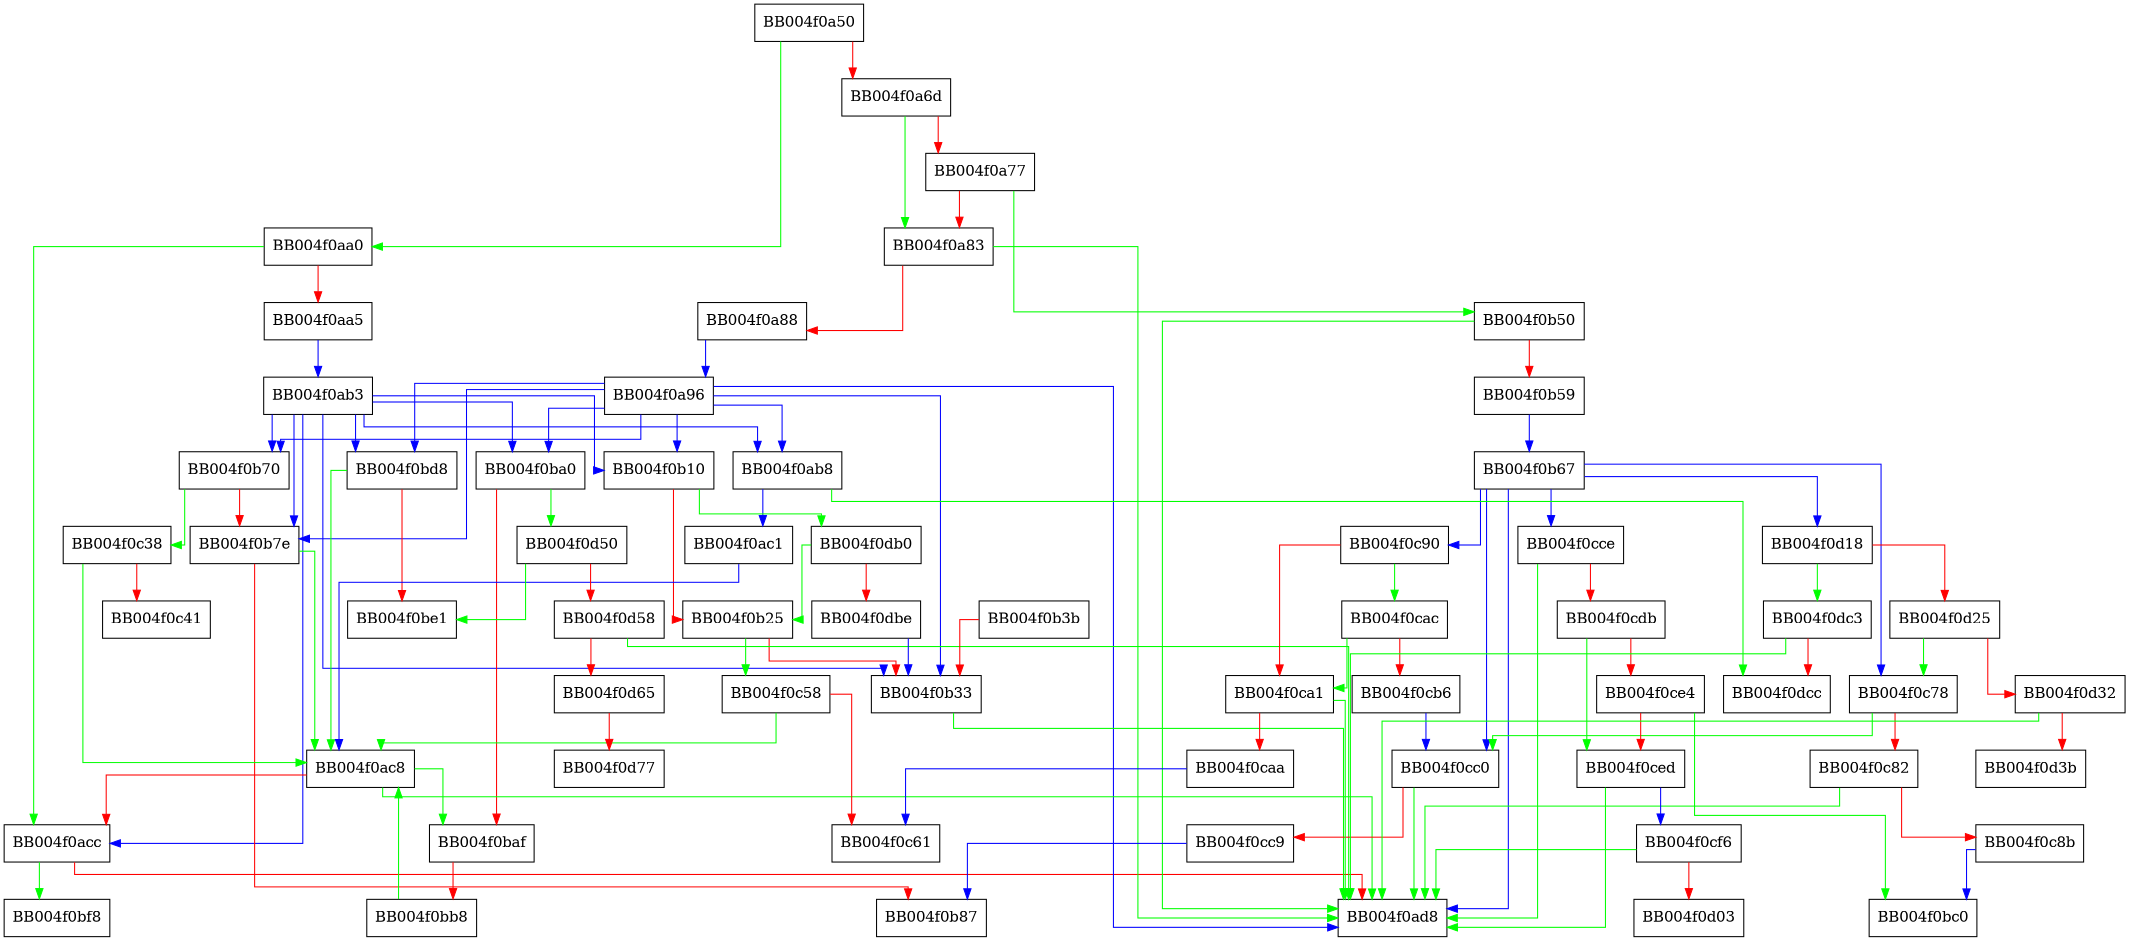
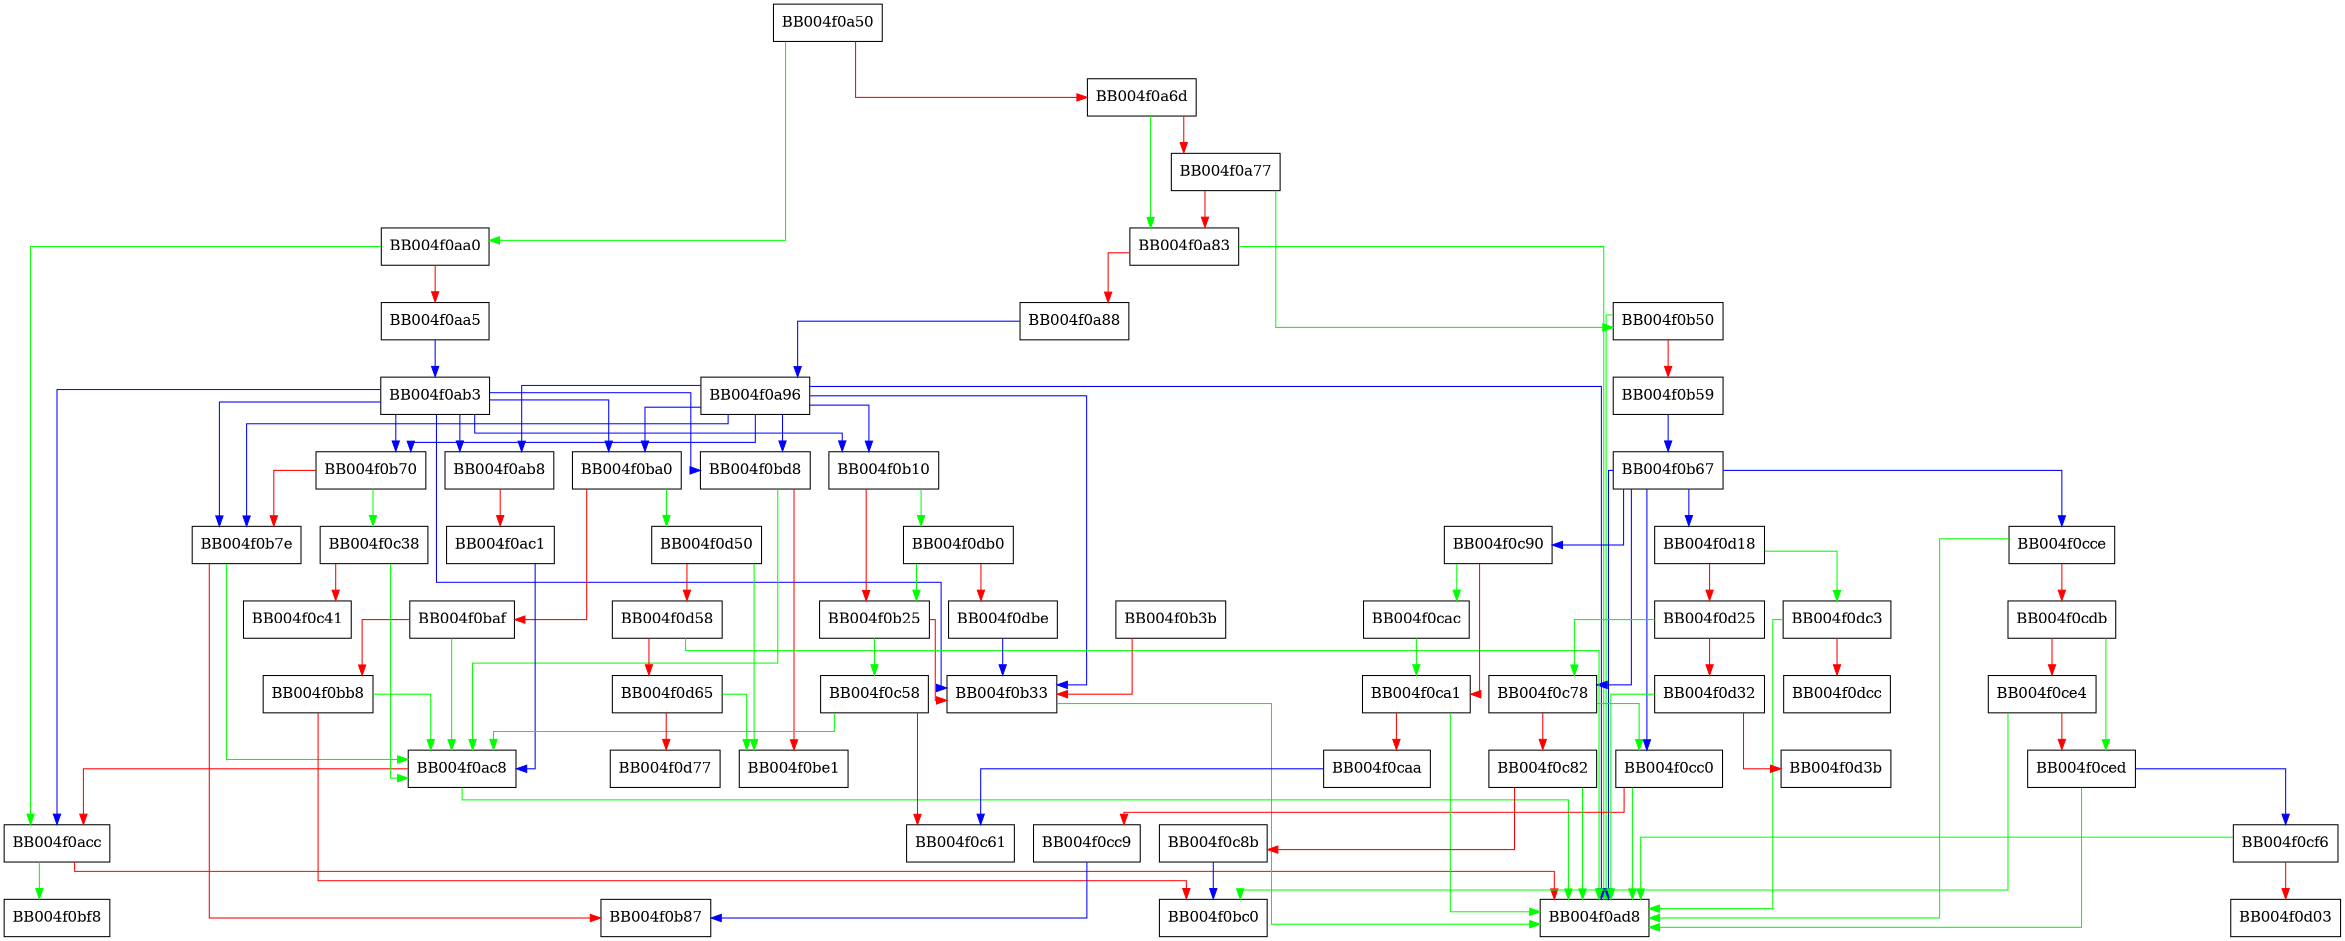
(1363, 501) -> none
(763, 502) -> (500, 502)
(1406, 694) -> none
none -> (747, 705)
(443, 777) -> (452, 689)
none -> (672, 881)
